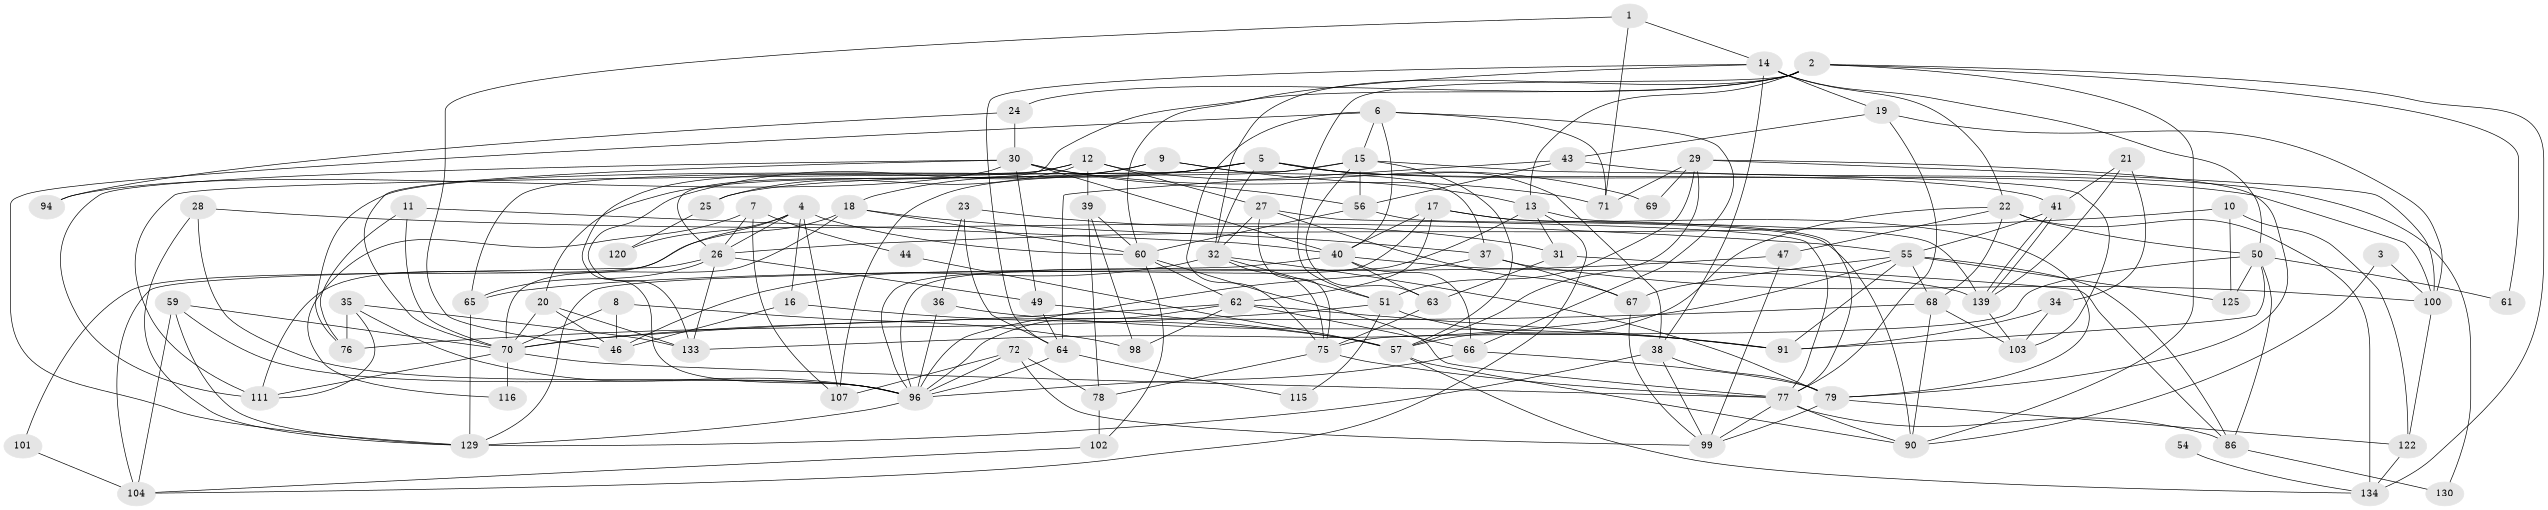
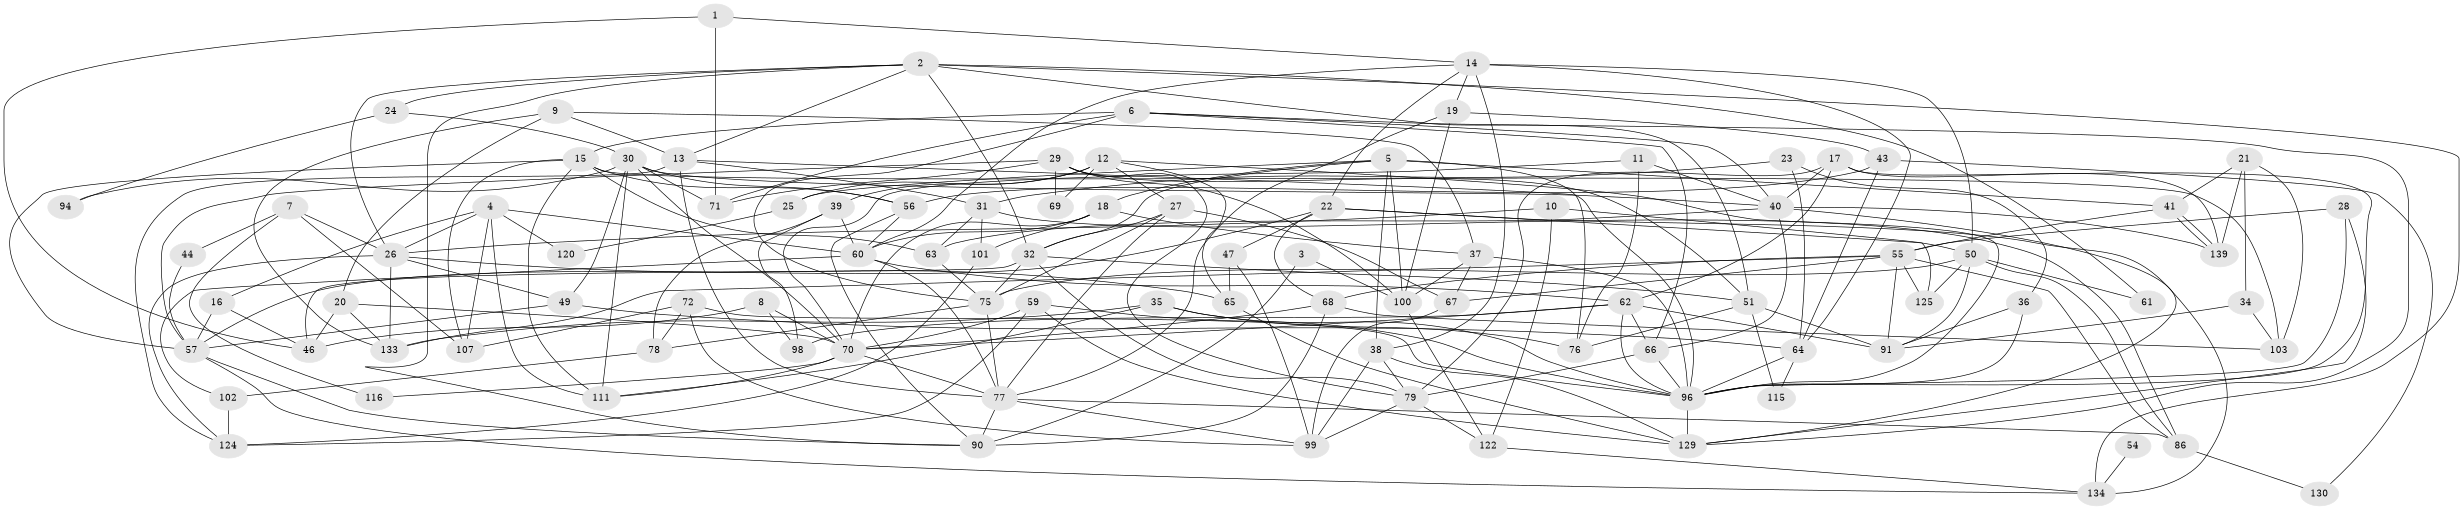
none -> (982, 231)
(2000, 327) -> (2302, 245)
(136, 494) -> (228, 446)
